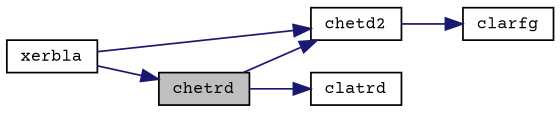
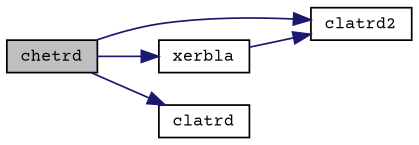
(356, 24) -> (361, 24)
(508, 24) -> none
(120, 71) -> (119, 56)
